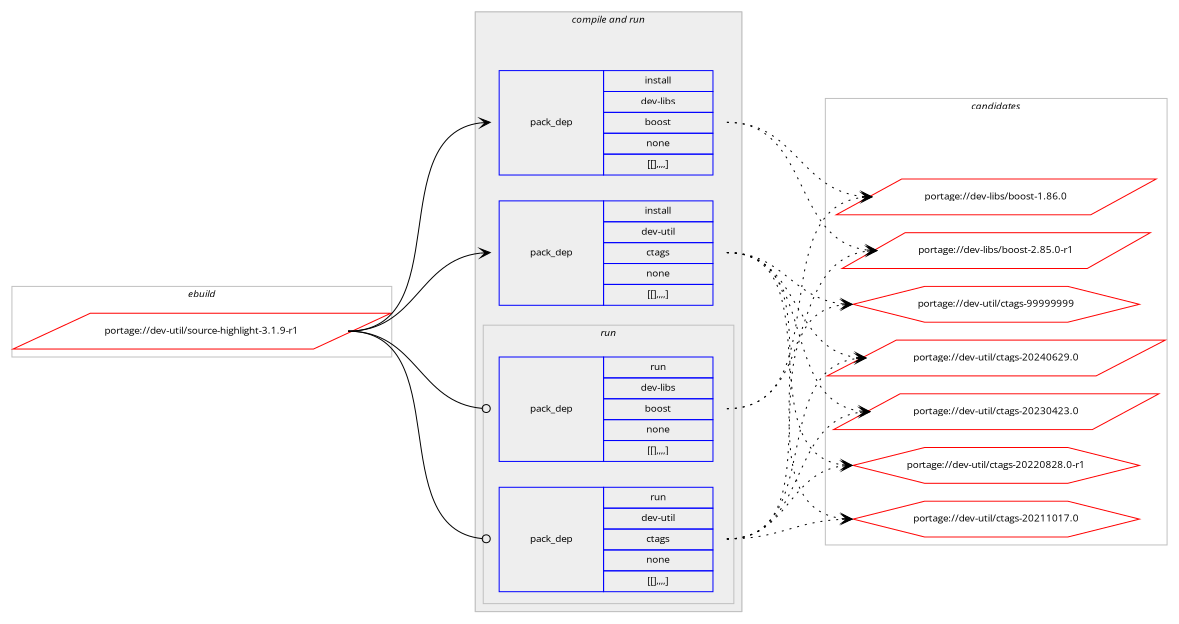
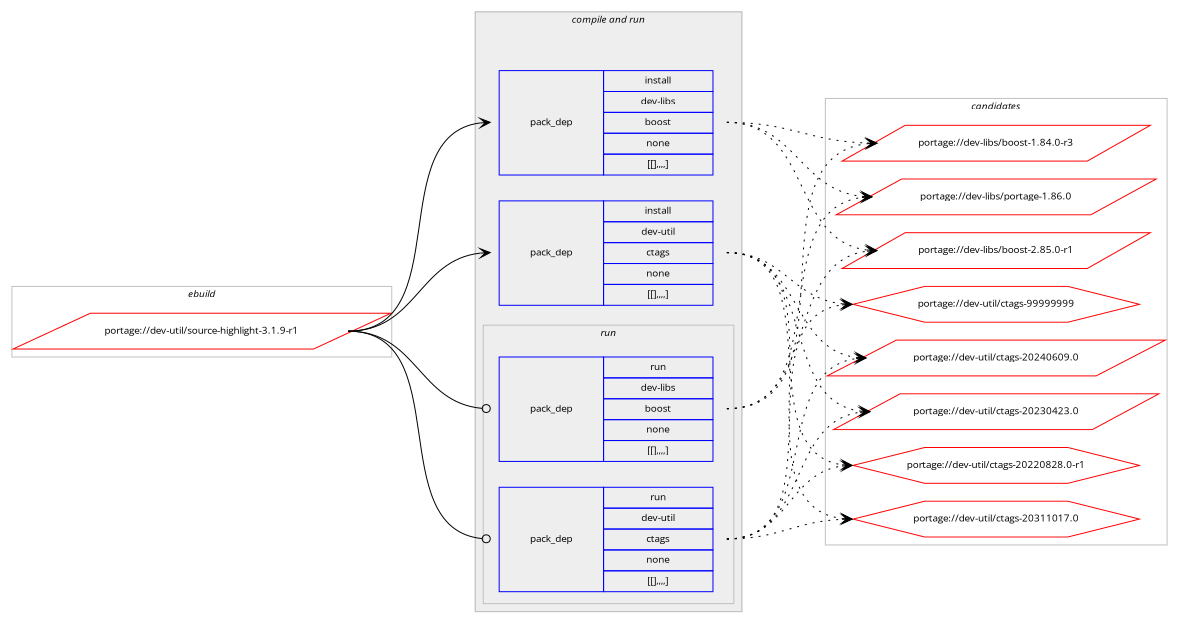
none -> (996, 143)
(996, 197) -> (996, 197)
(996, 358) -> (996, 358)
(996, 519) -> (996, 519)
